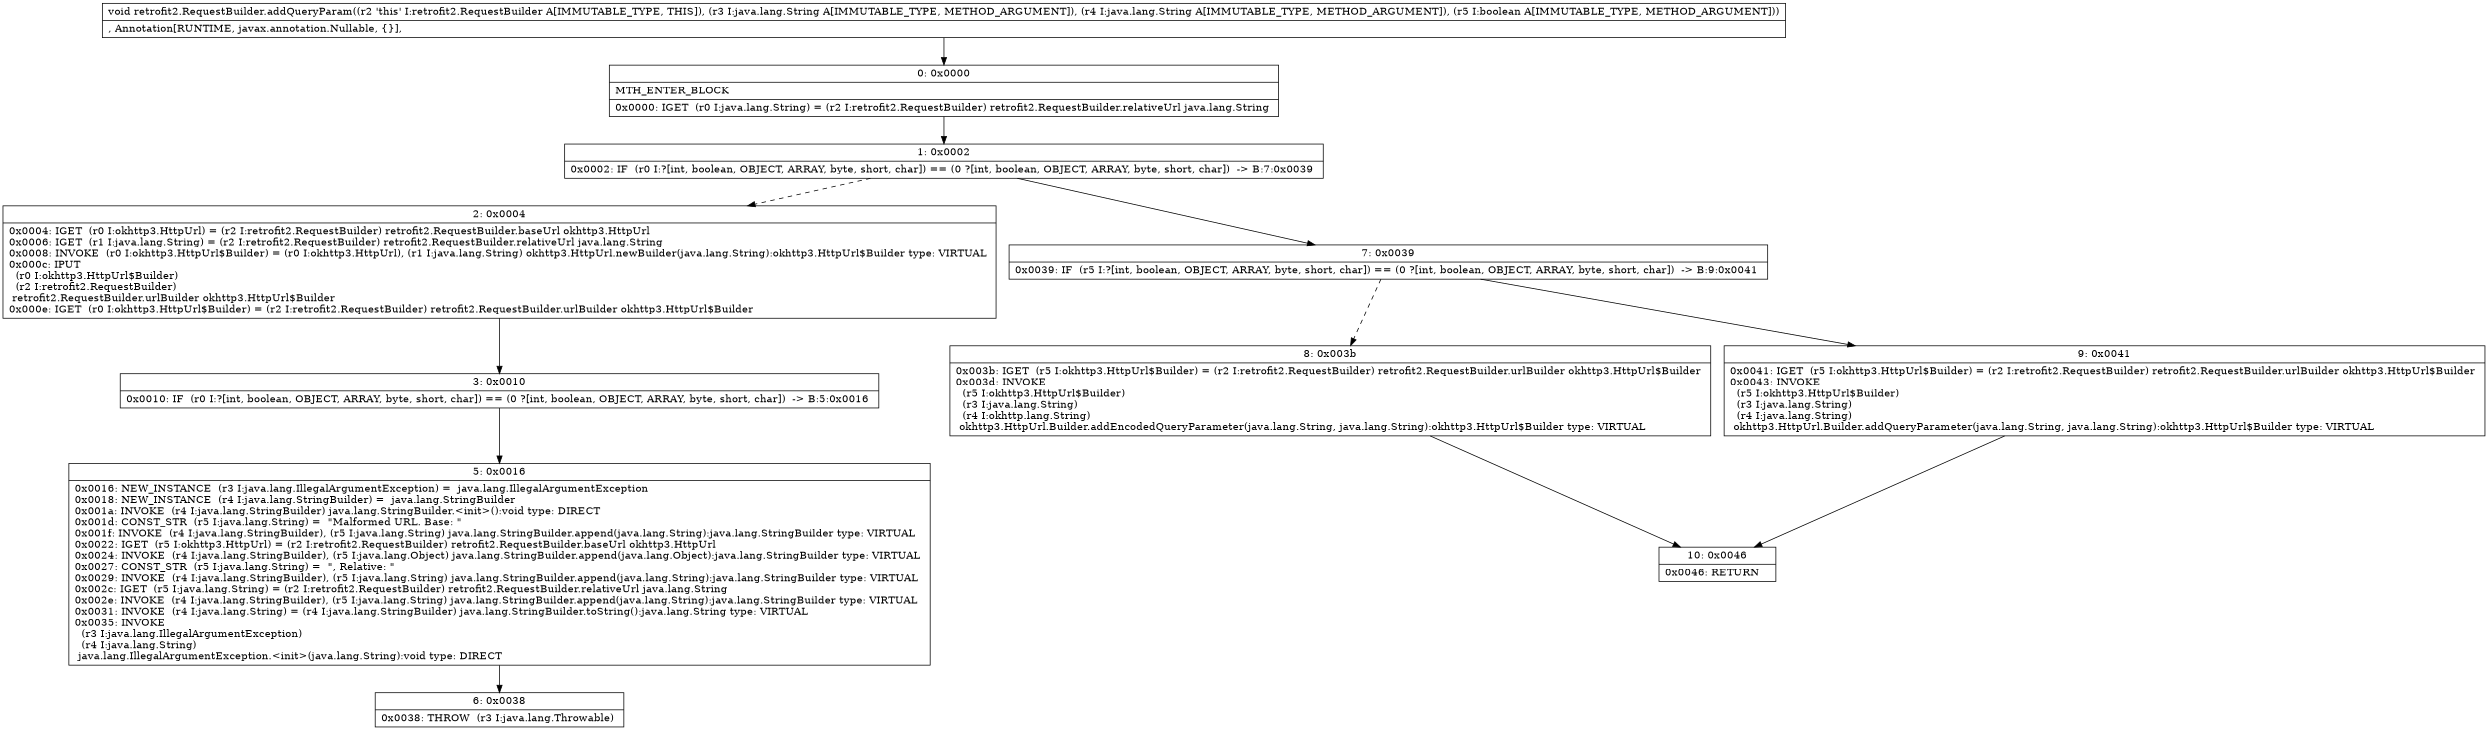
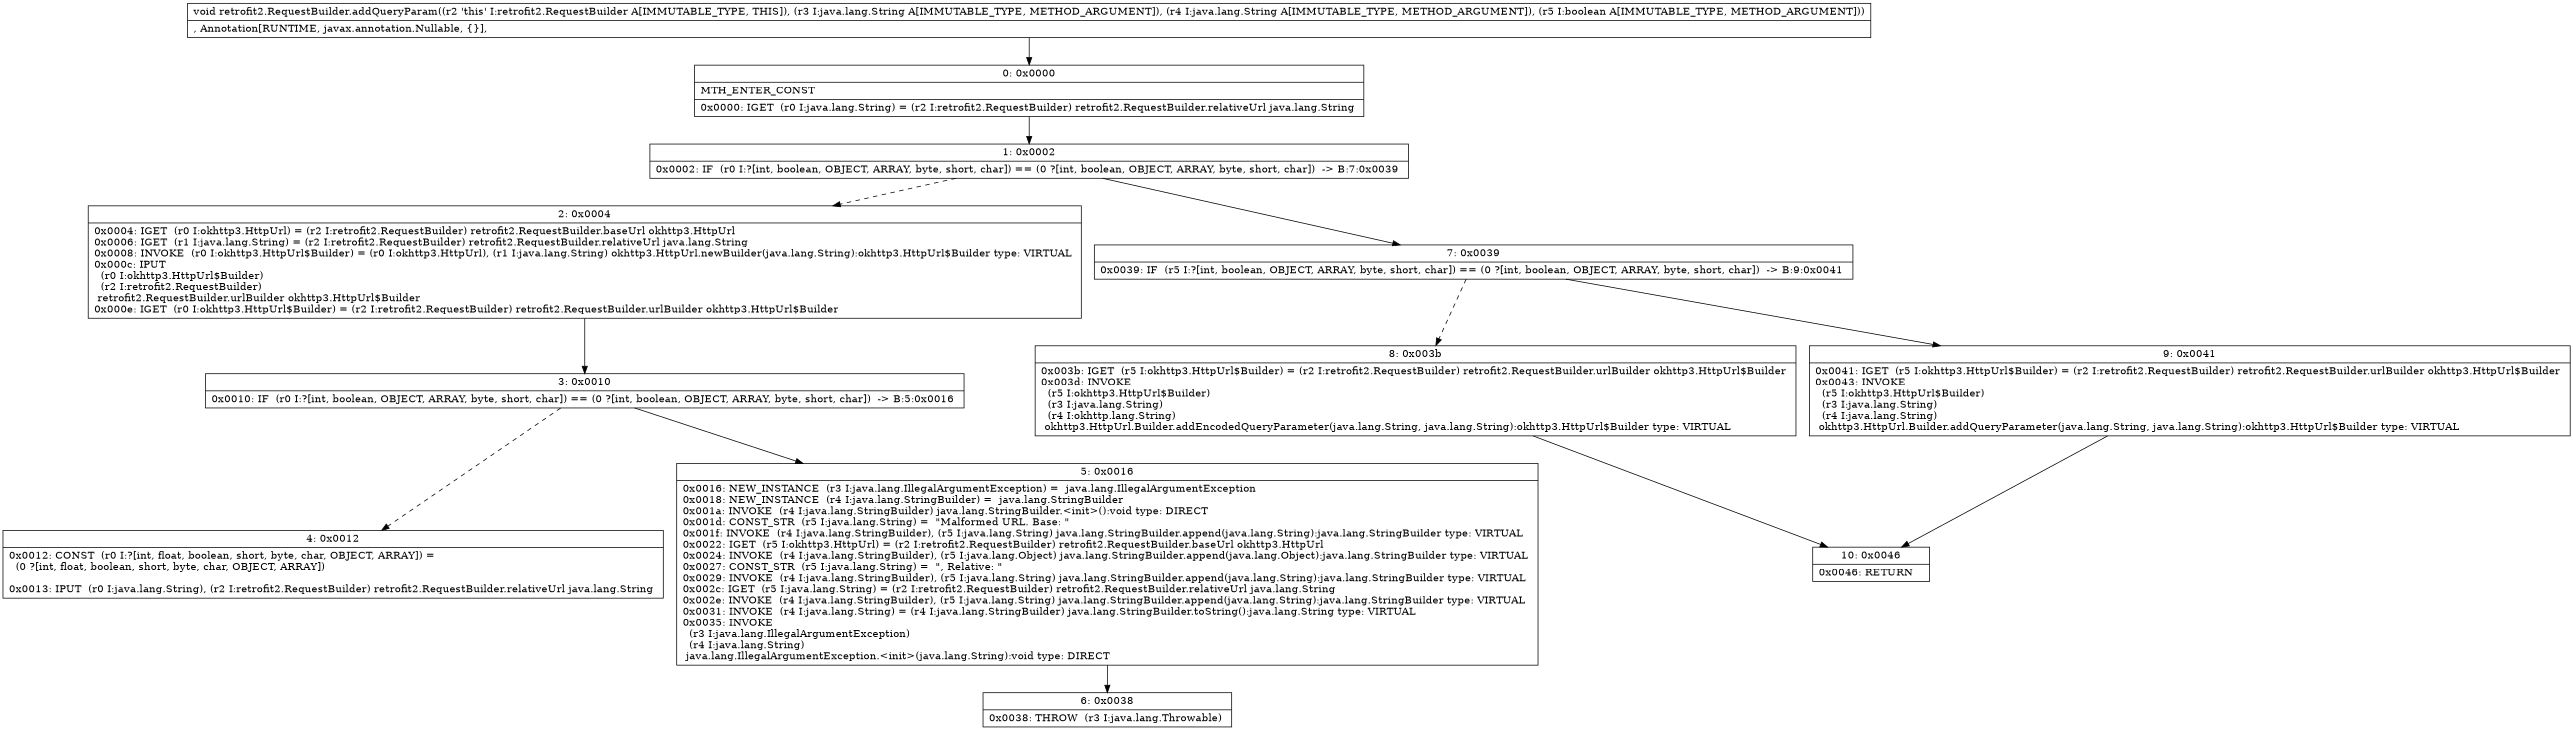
(673, 90) -> (758, 90)
none -> (333, 564)
